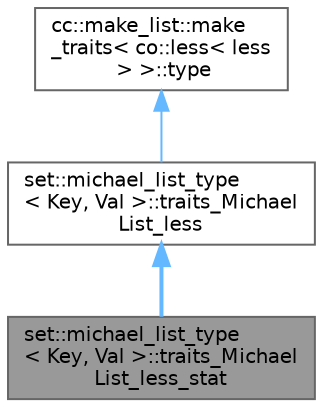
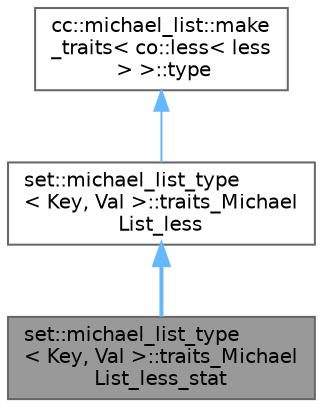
(161, 49) -> (161, 49)
